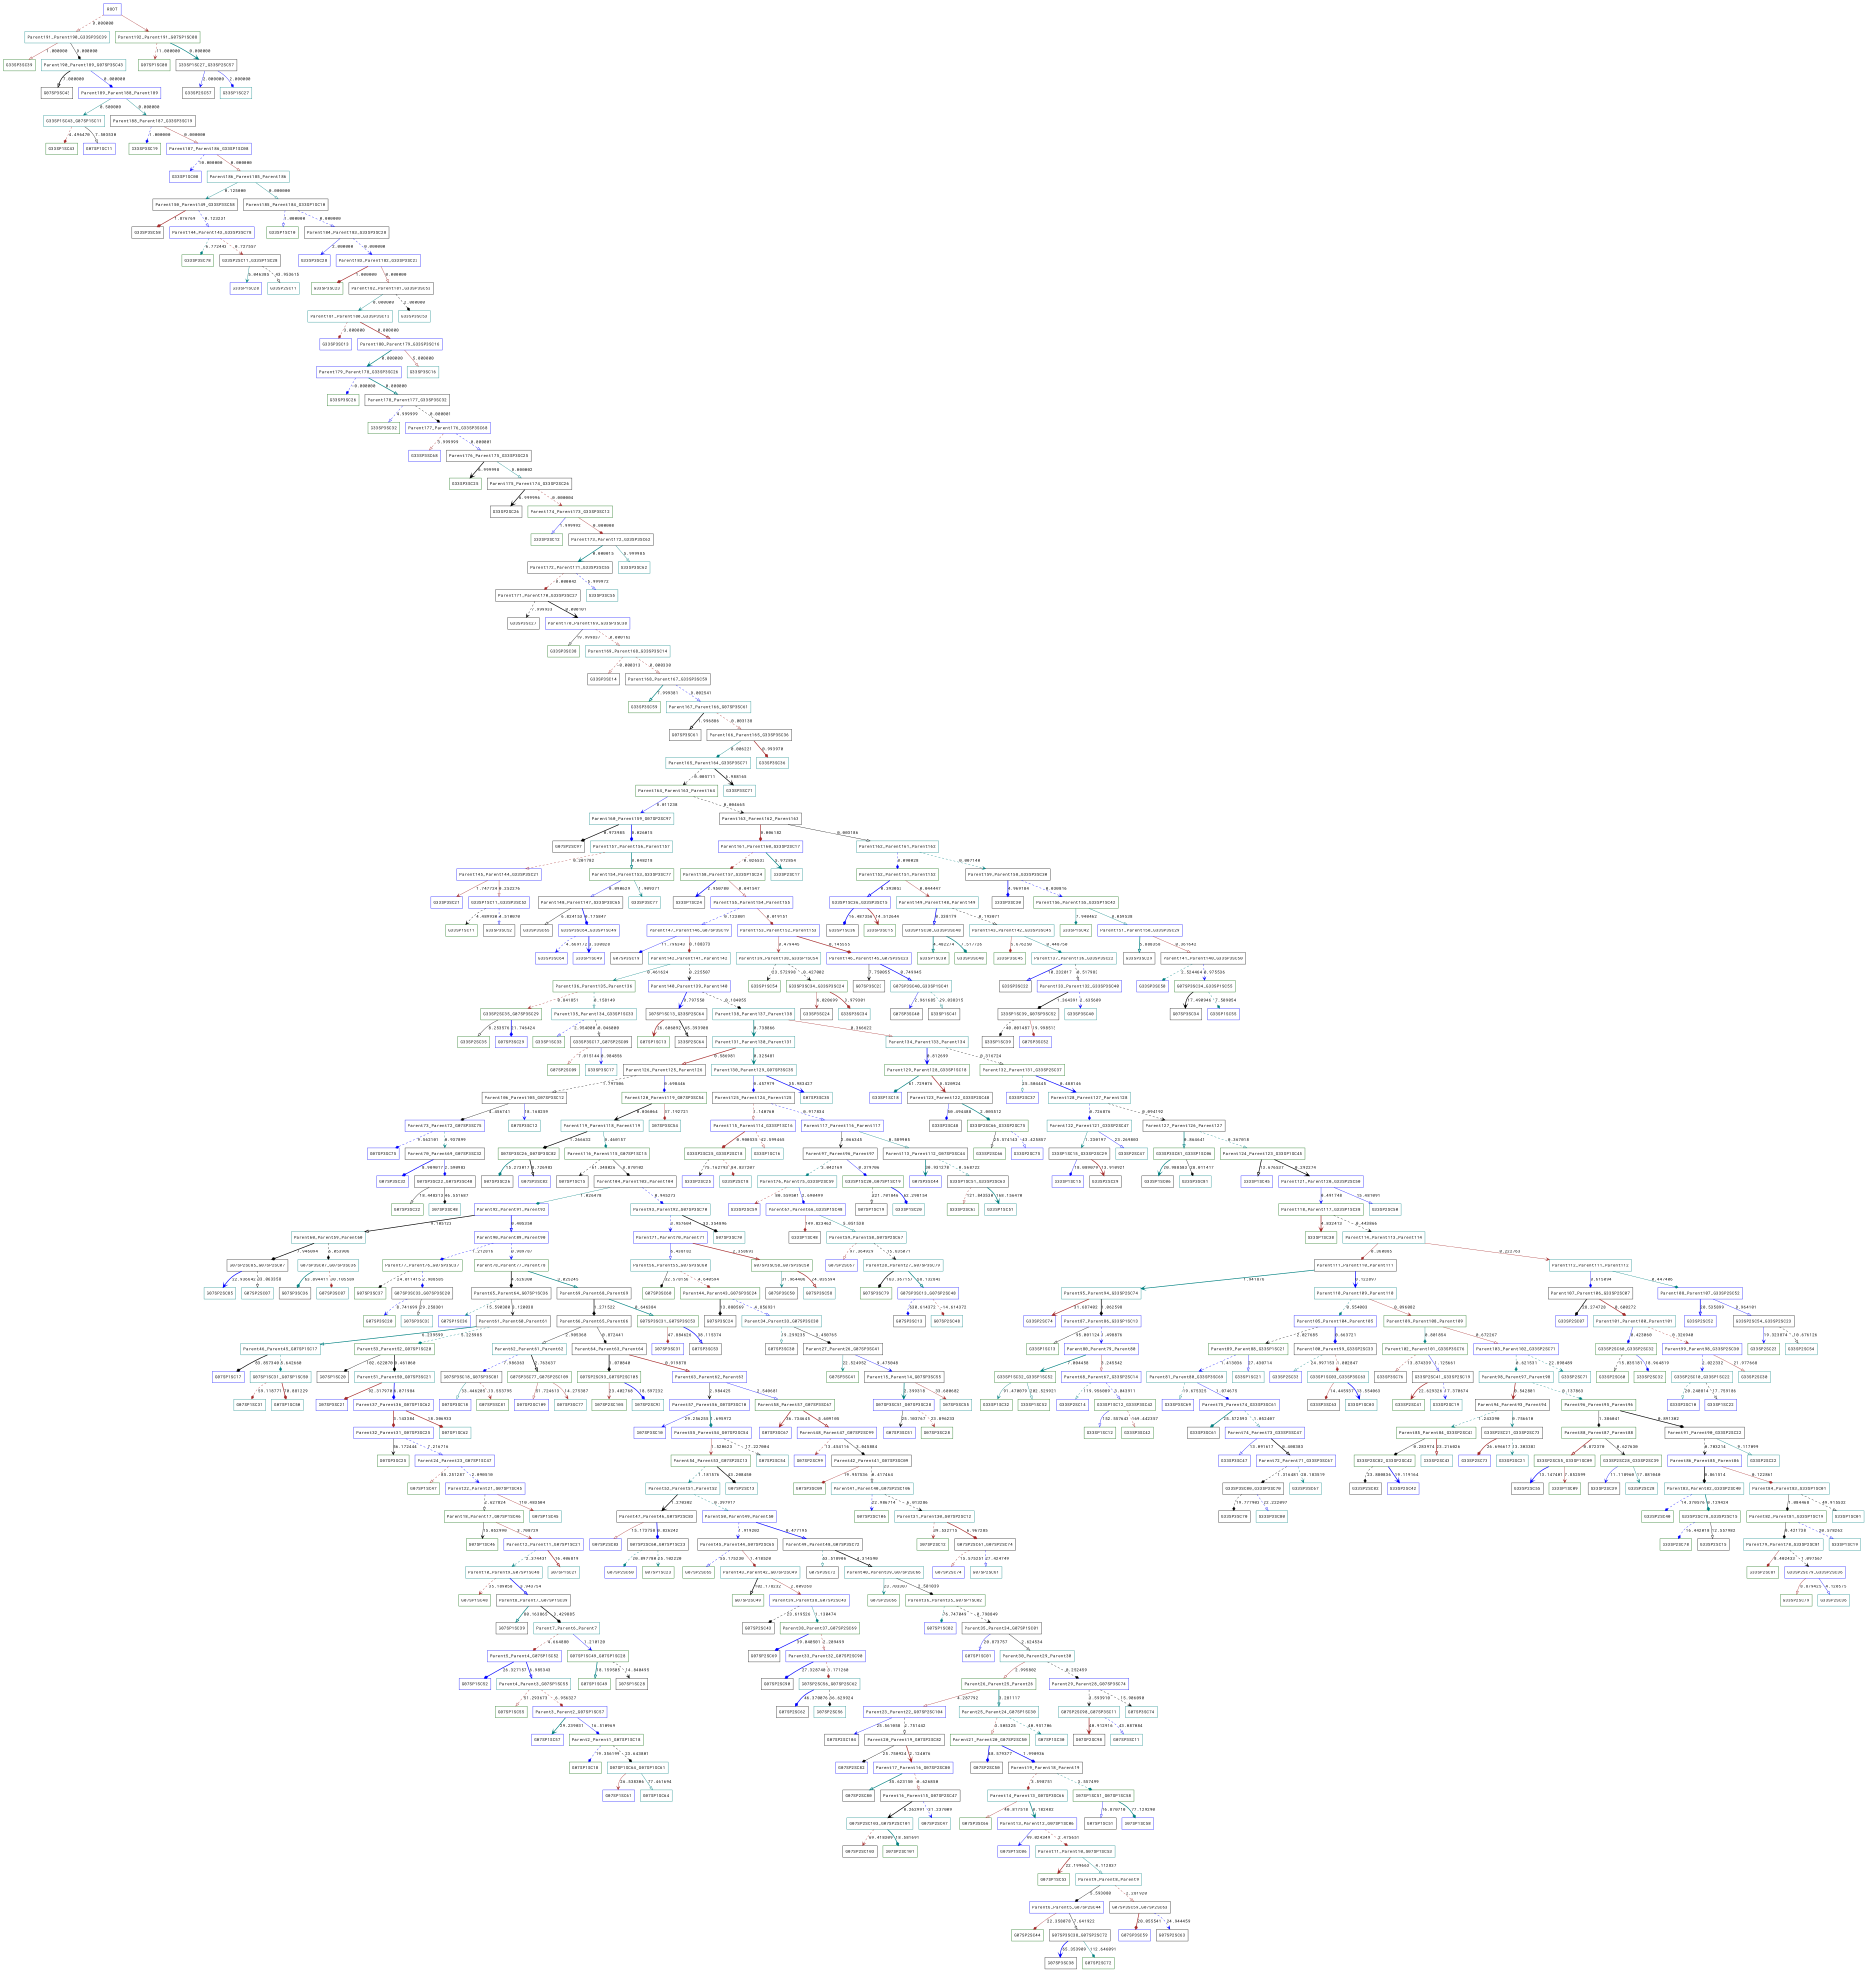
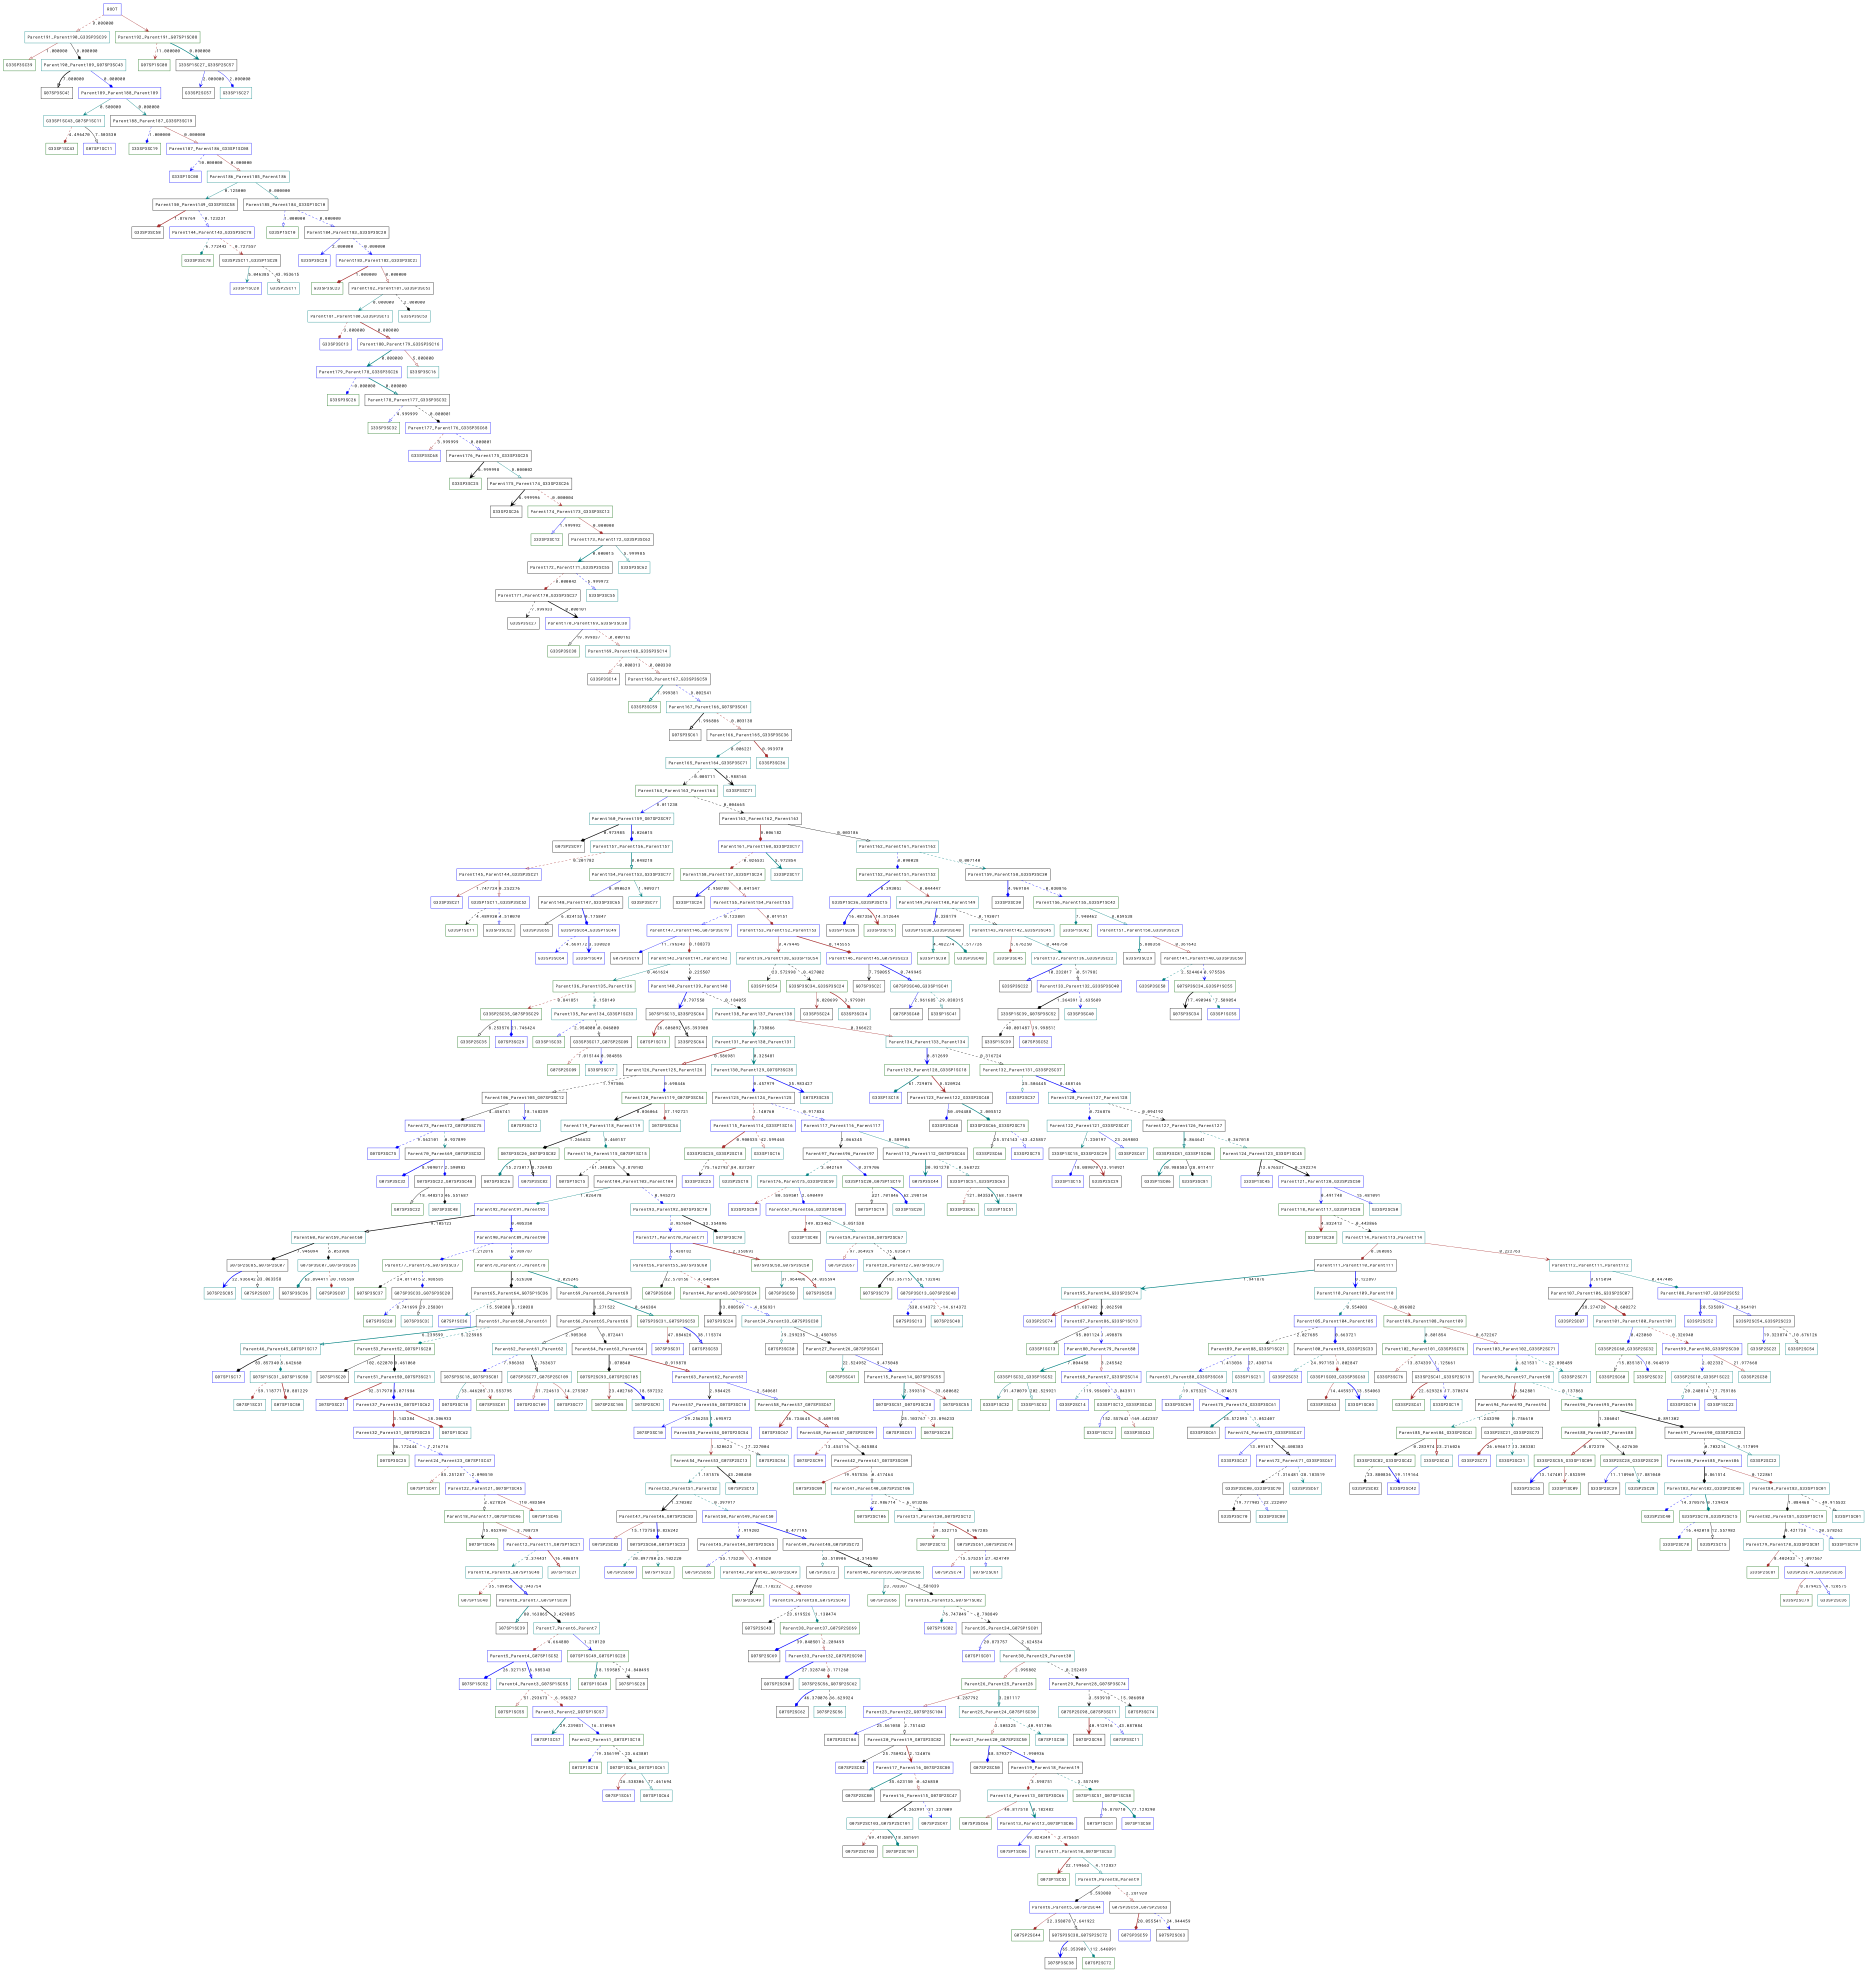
(539, 1377) -> (539, 1377)
